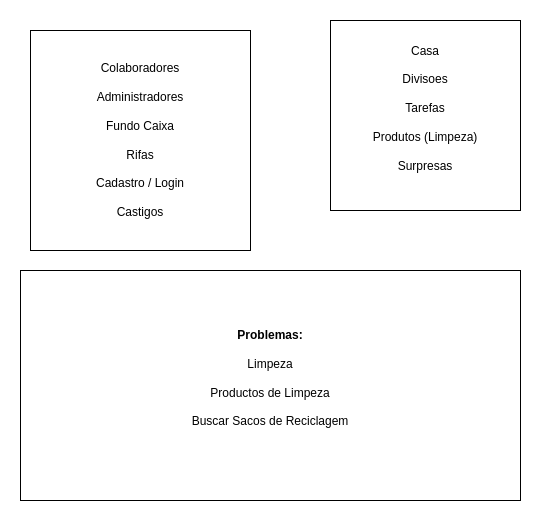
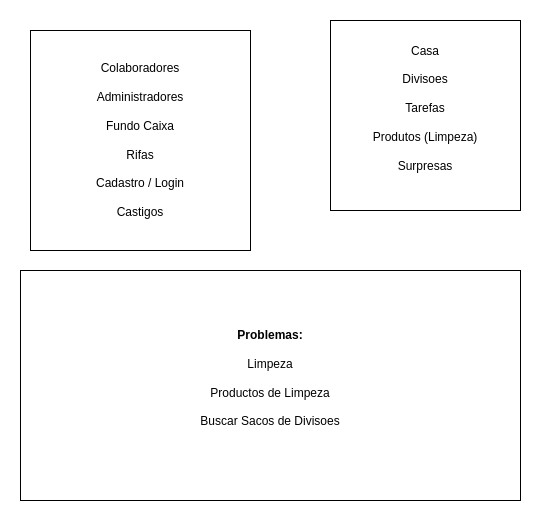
(271, 386) -> (271, 386)
